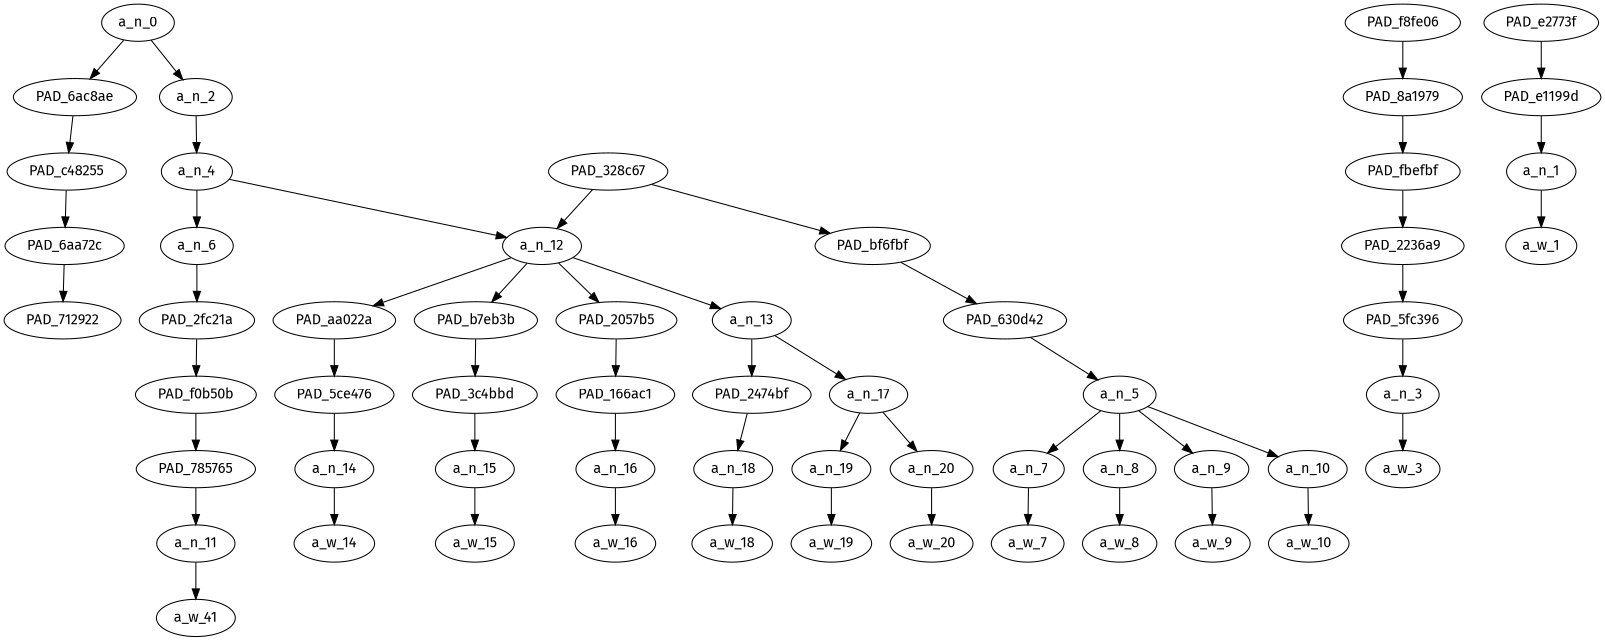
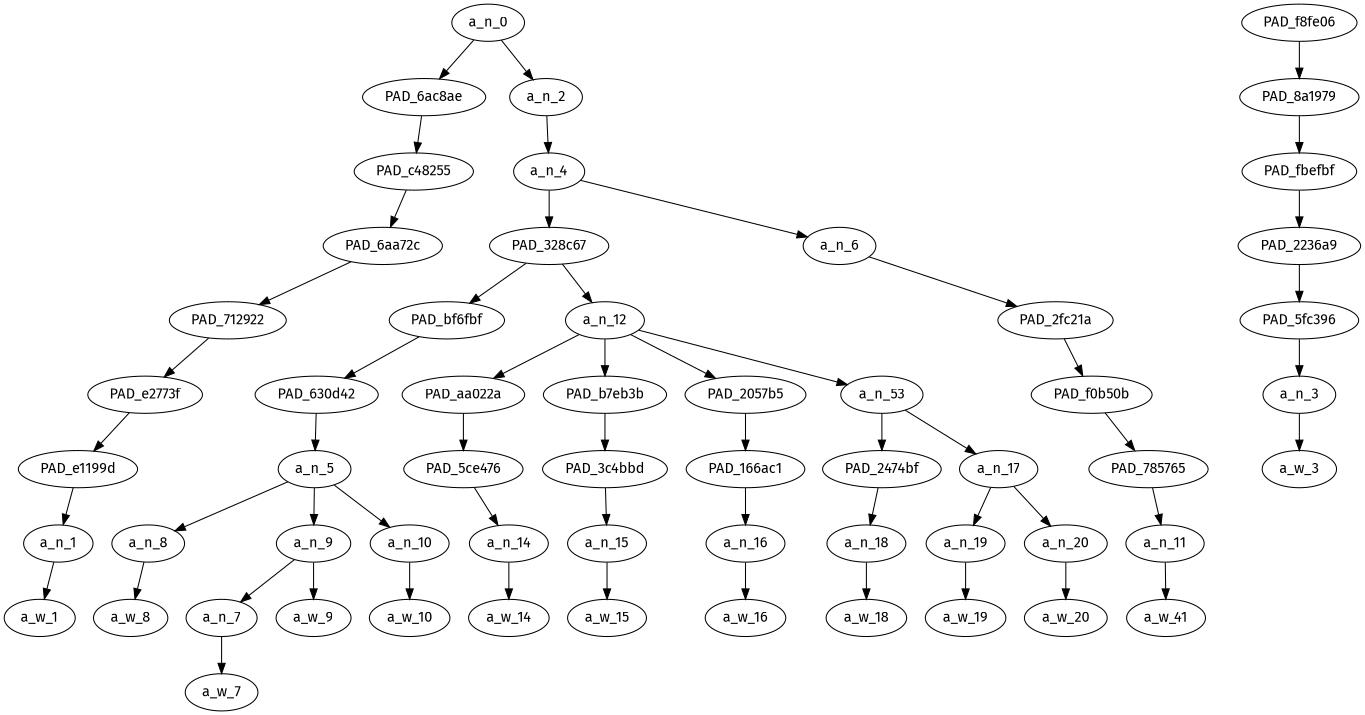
(363, 207) -> (549, 204)
(752, 320) -> (882, 395)
none -> (190, 354)
(1078, 429) -> (272, 578)
